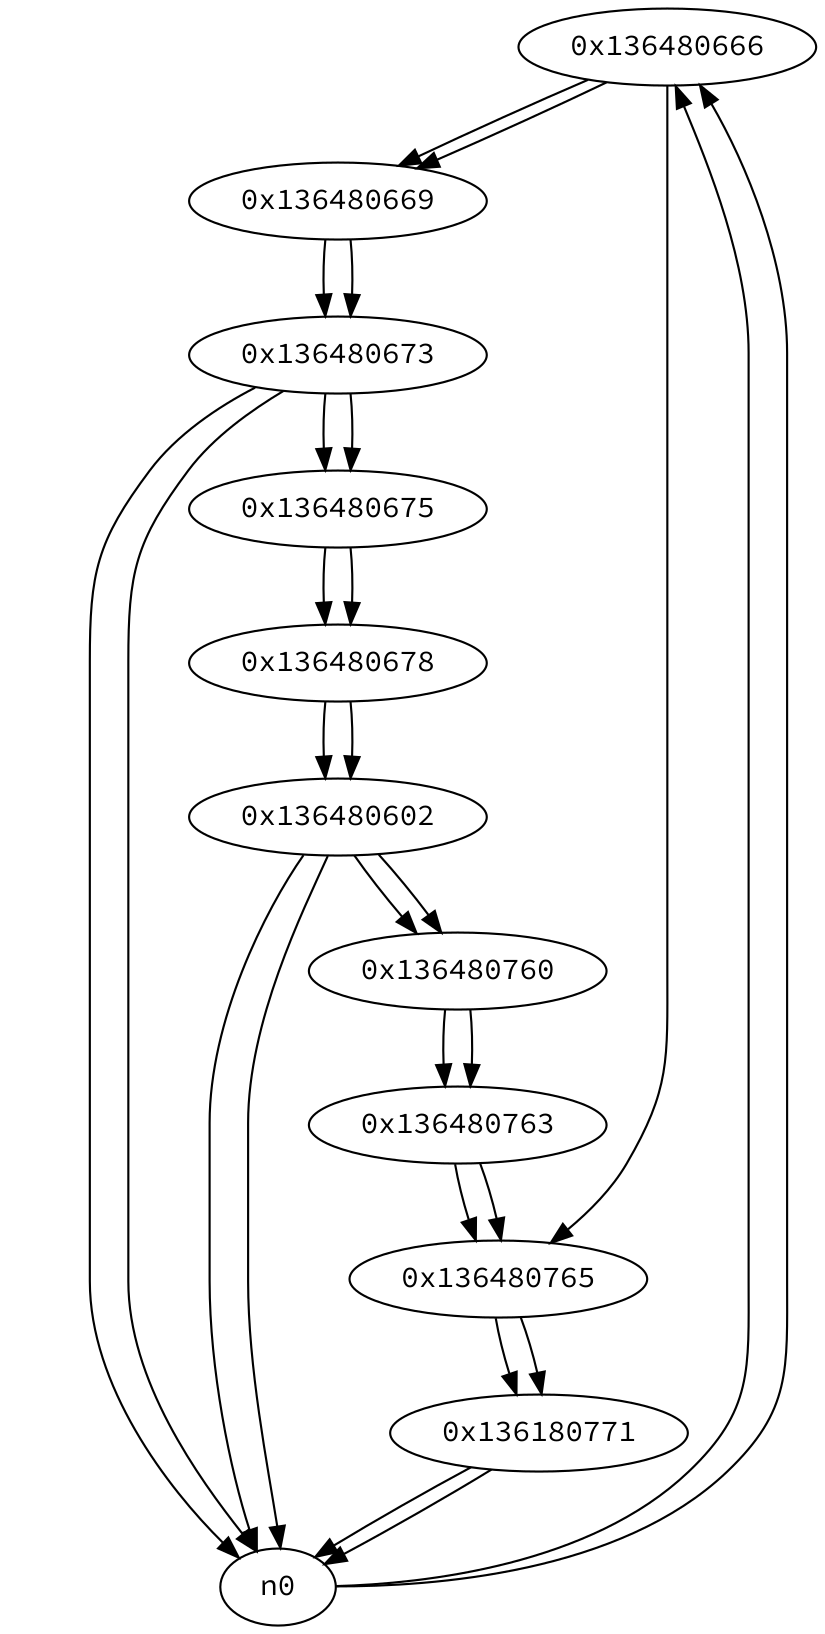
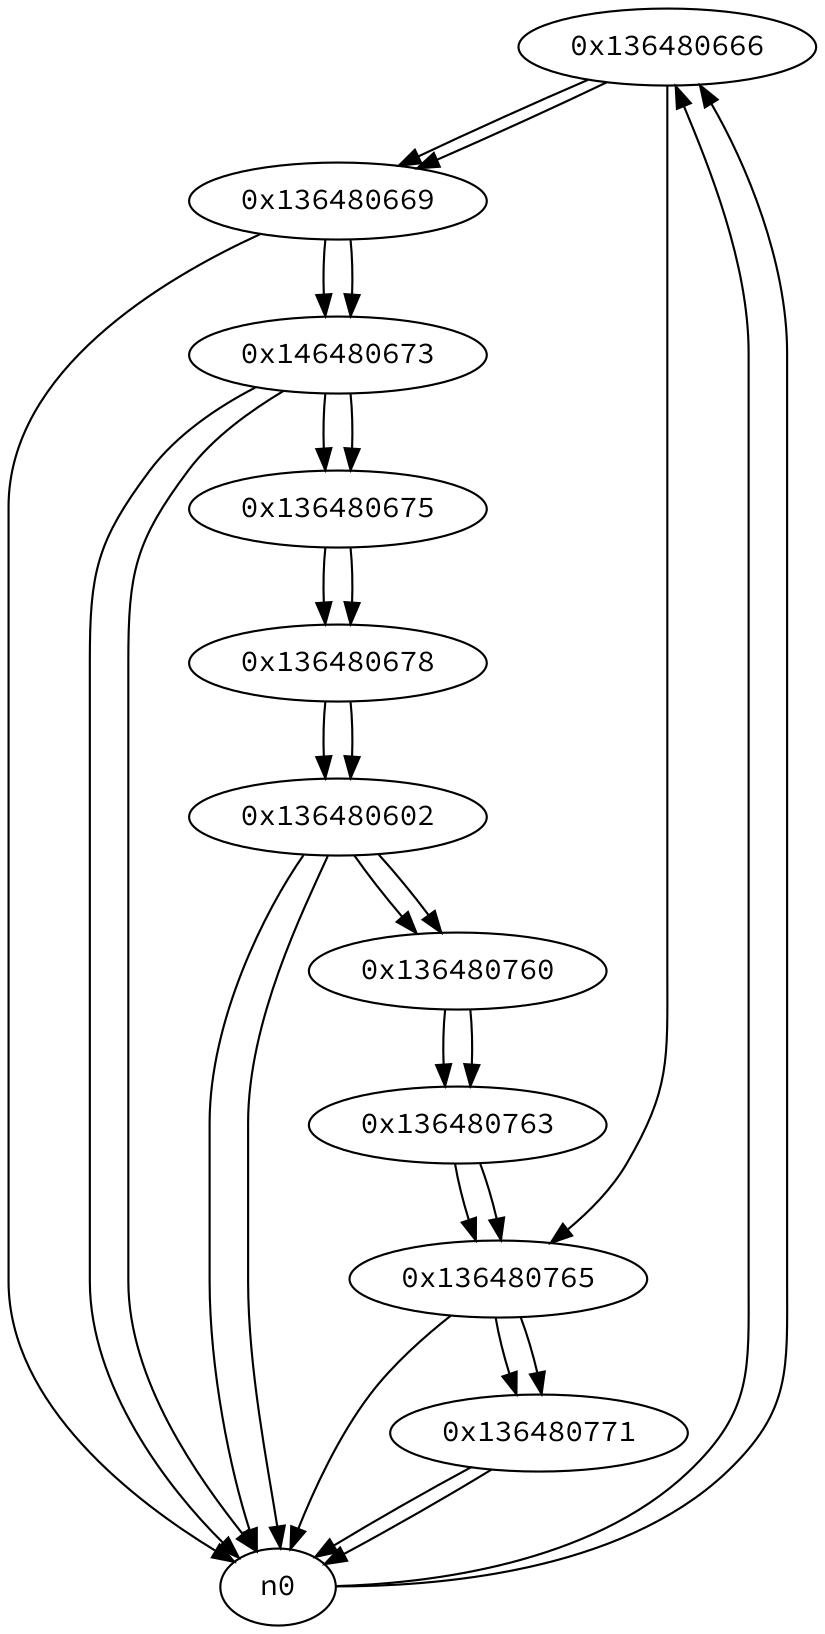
(338, 355) -> (338, 355)
none -> (9, 876)
none -> (359, 1411)
(539, 1433) -> (539, 1433)
